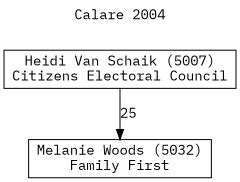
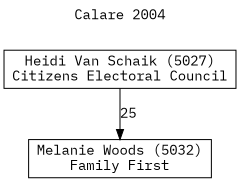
(120, 69) -> (120, 69)
